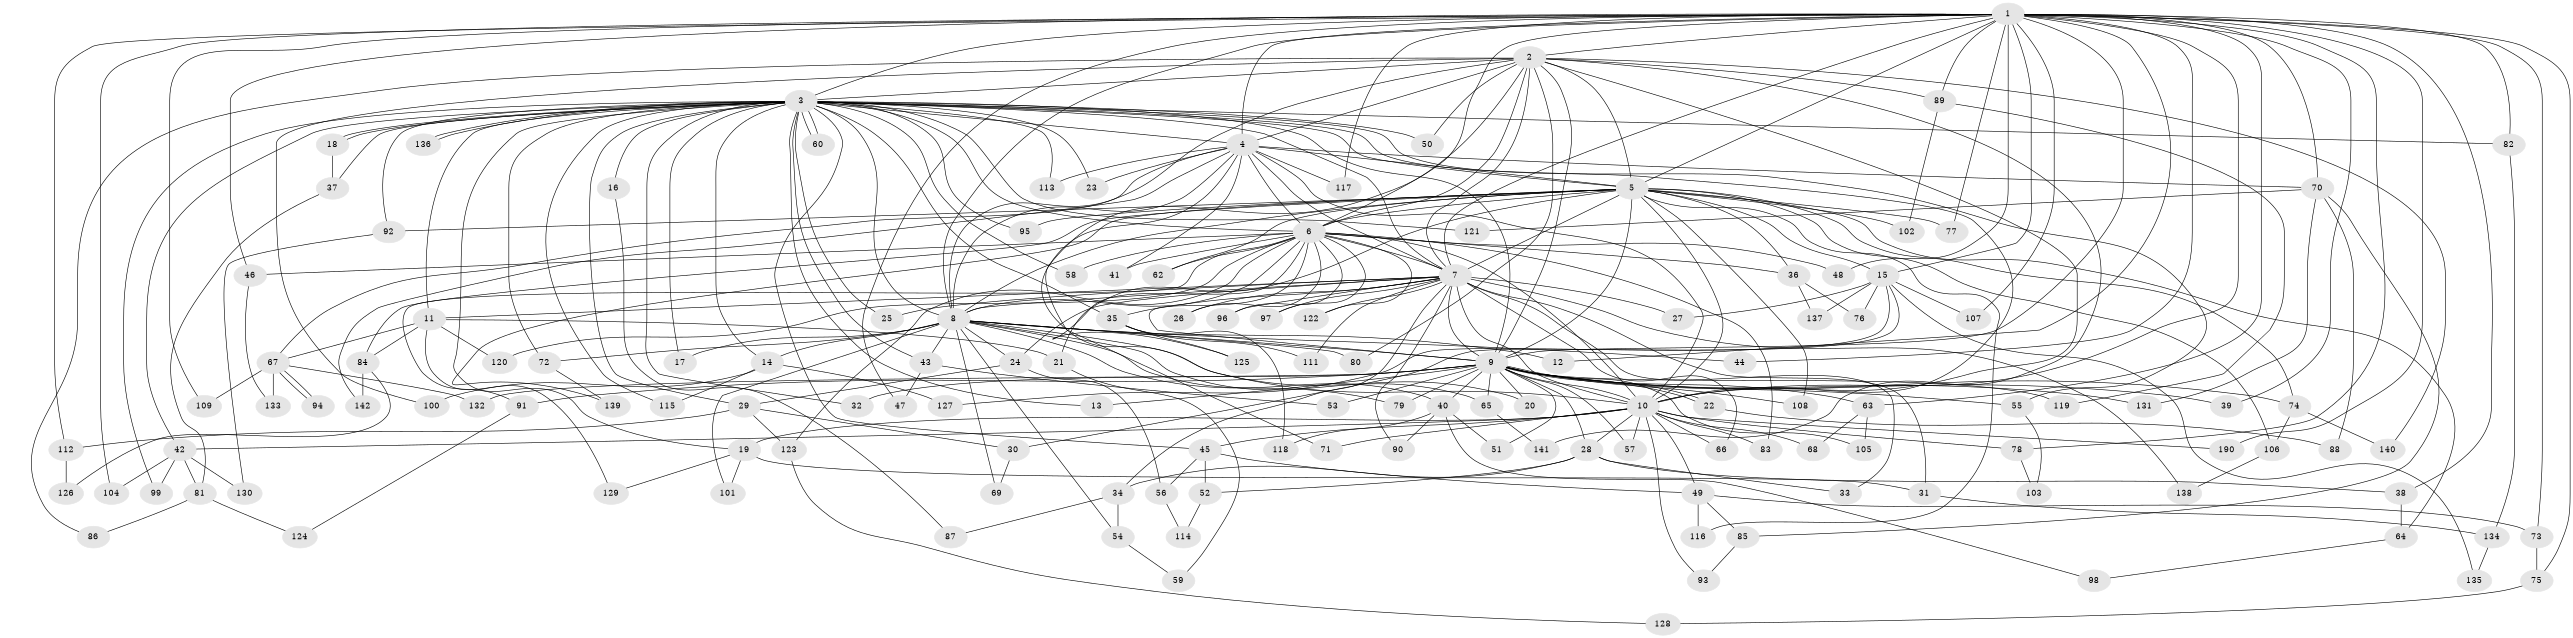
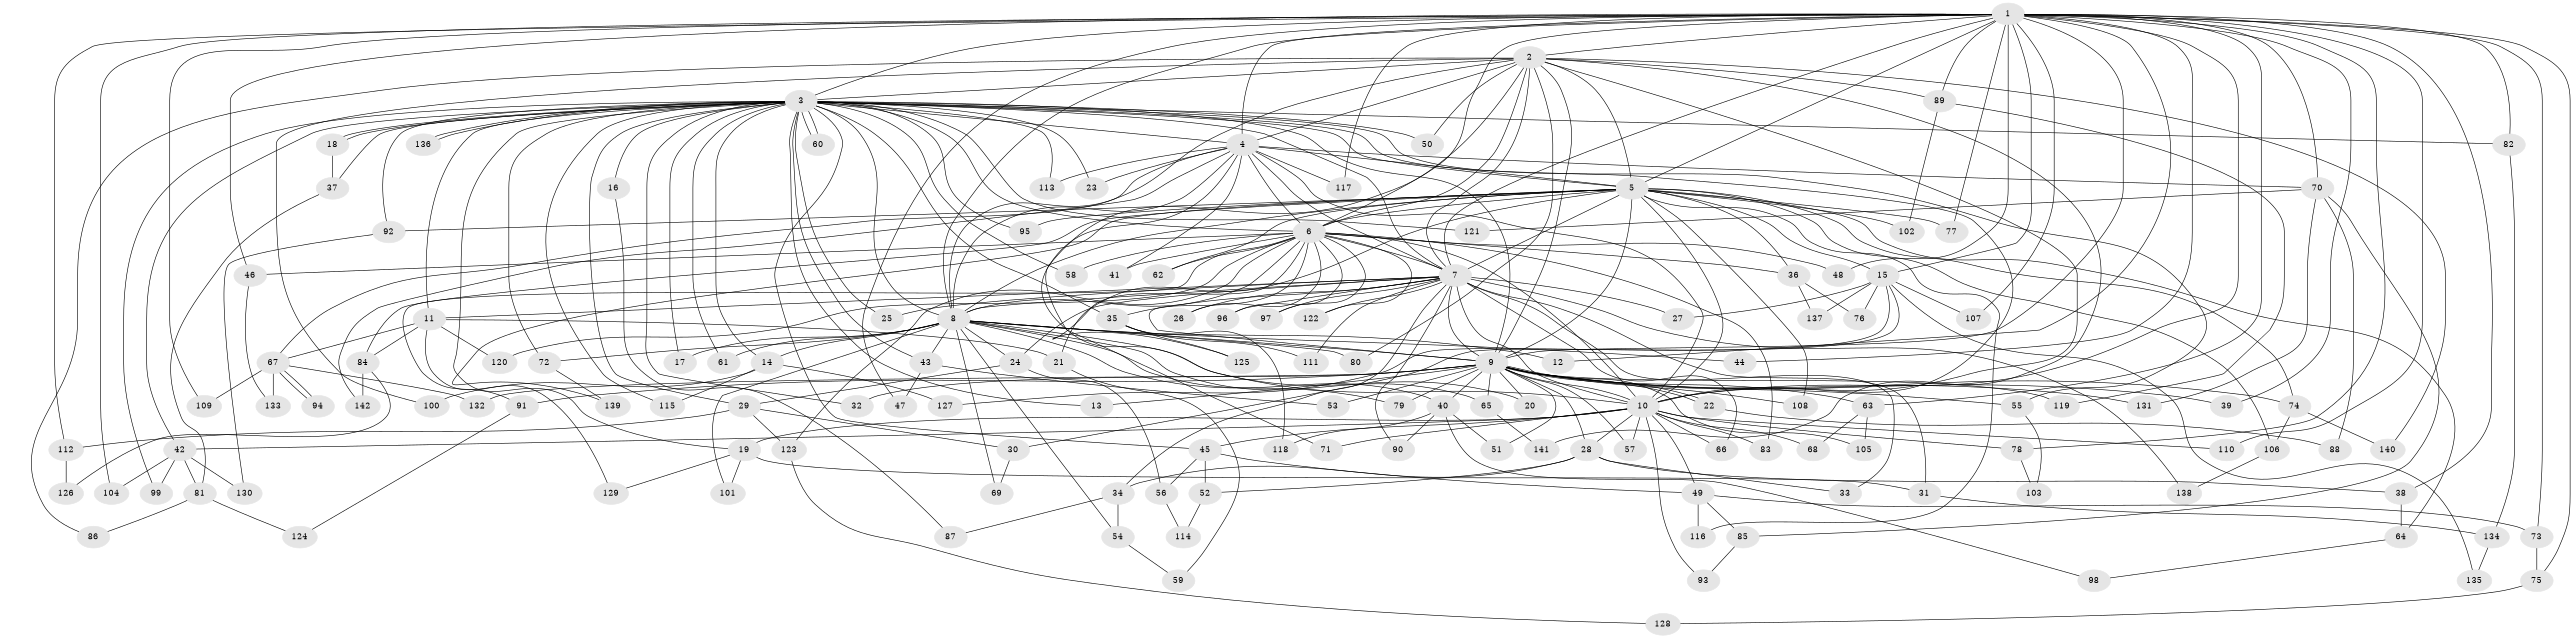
none -> (724, 363)
(2227, 450) -> (2227, 450)
